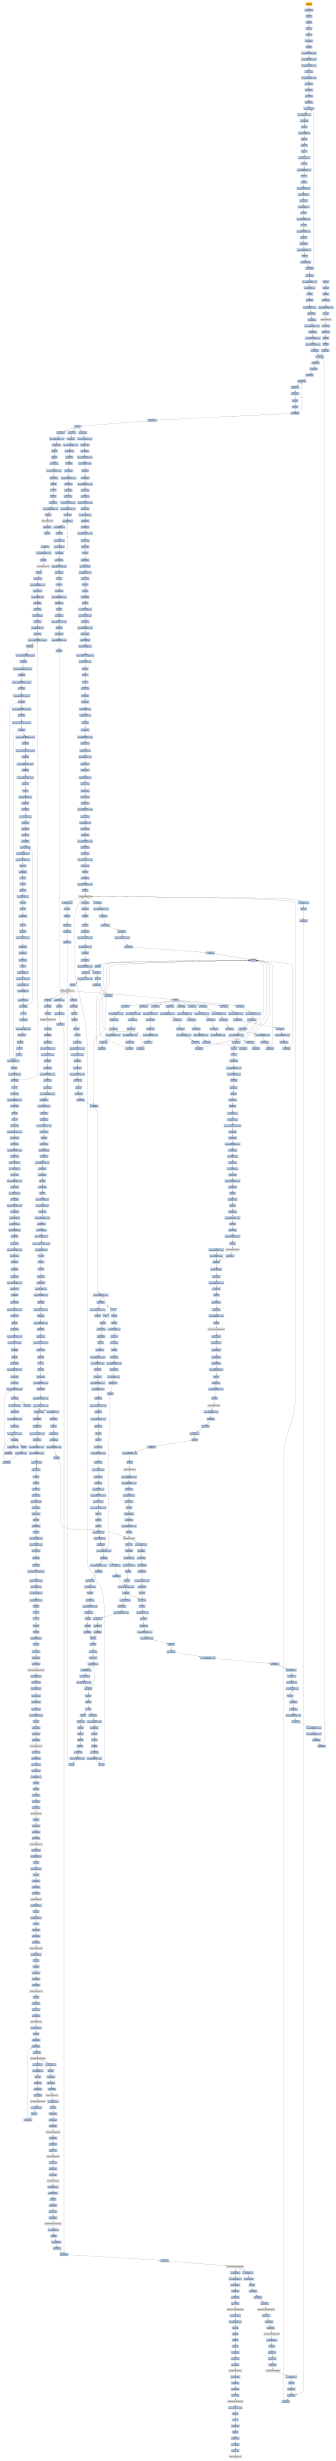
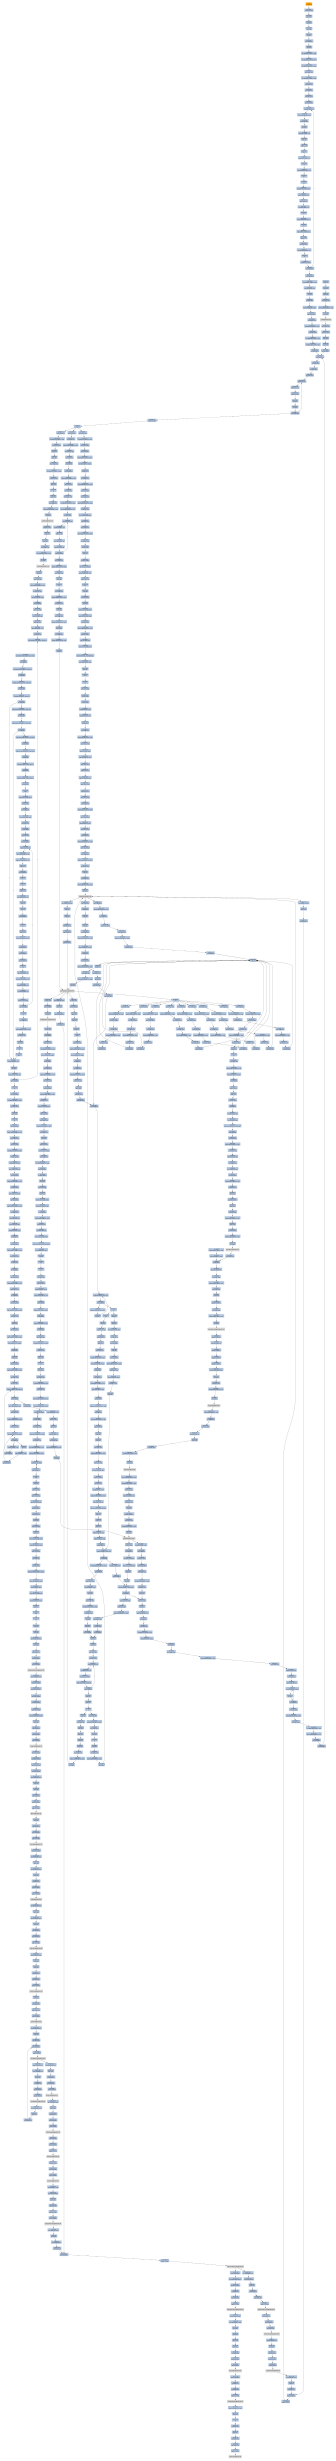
none -> (45, 541)
(30, 646) -> none
